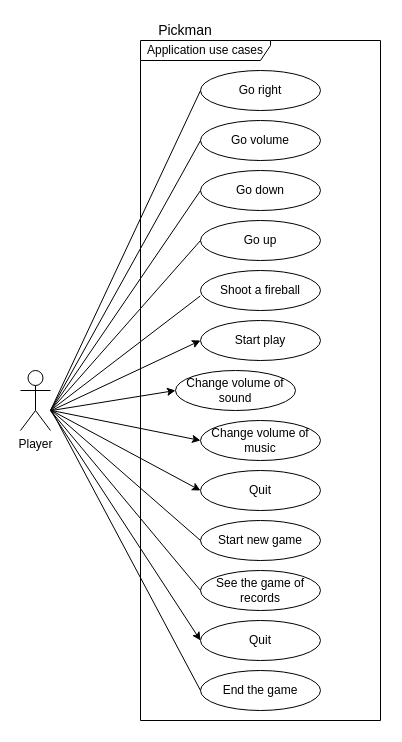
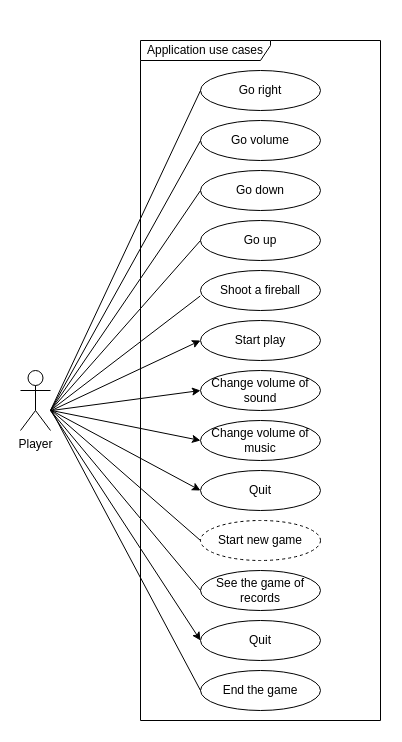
(186, 31) -> none
(236, 391) -> (261, 391)
(261, 541) -> (261, 541)
